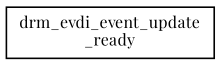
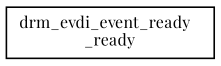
(110, 33) -> (110, 33)
